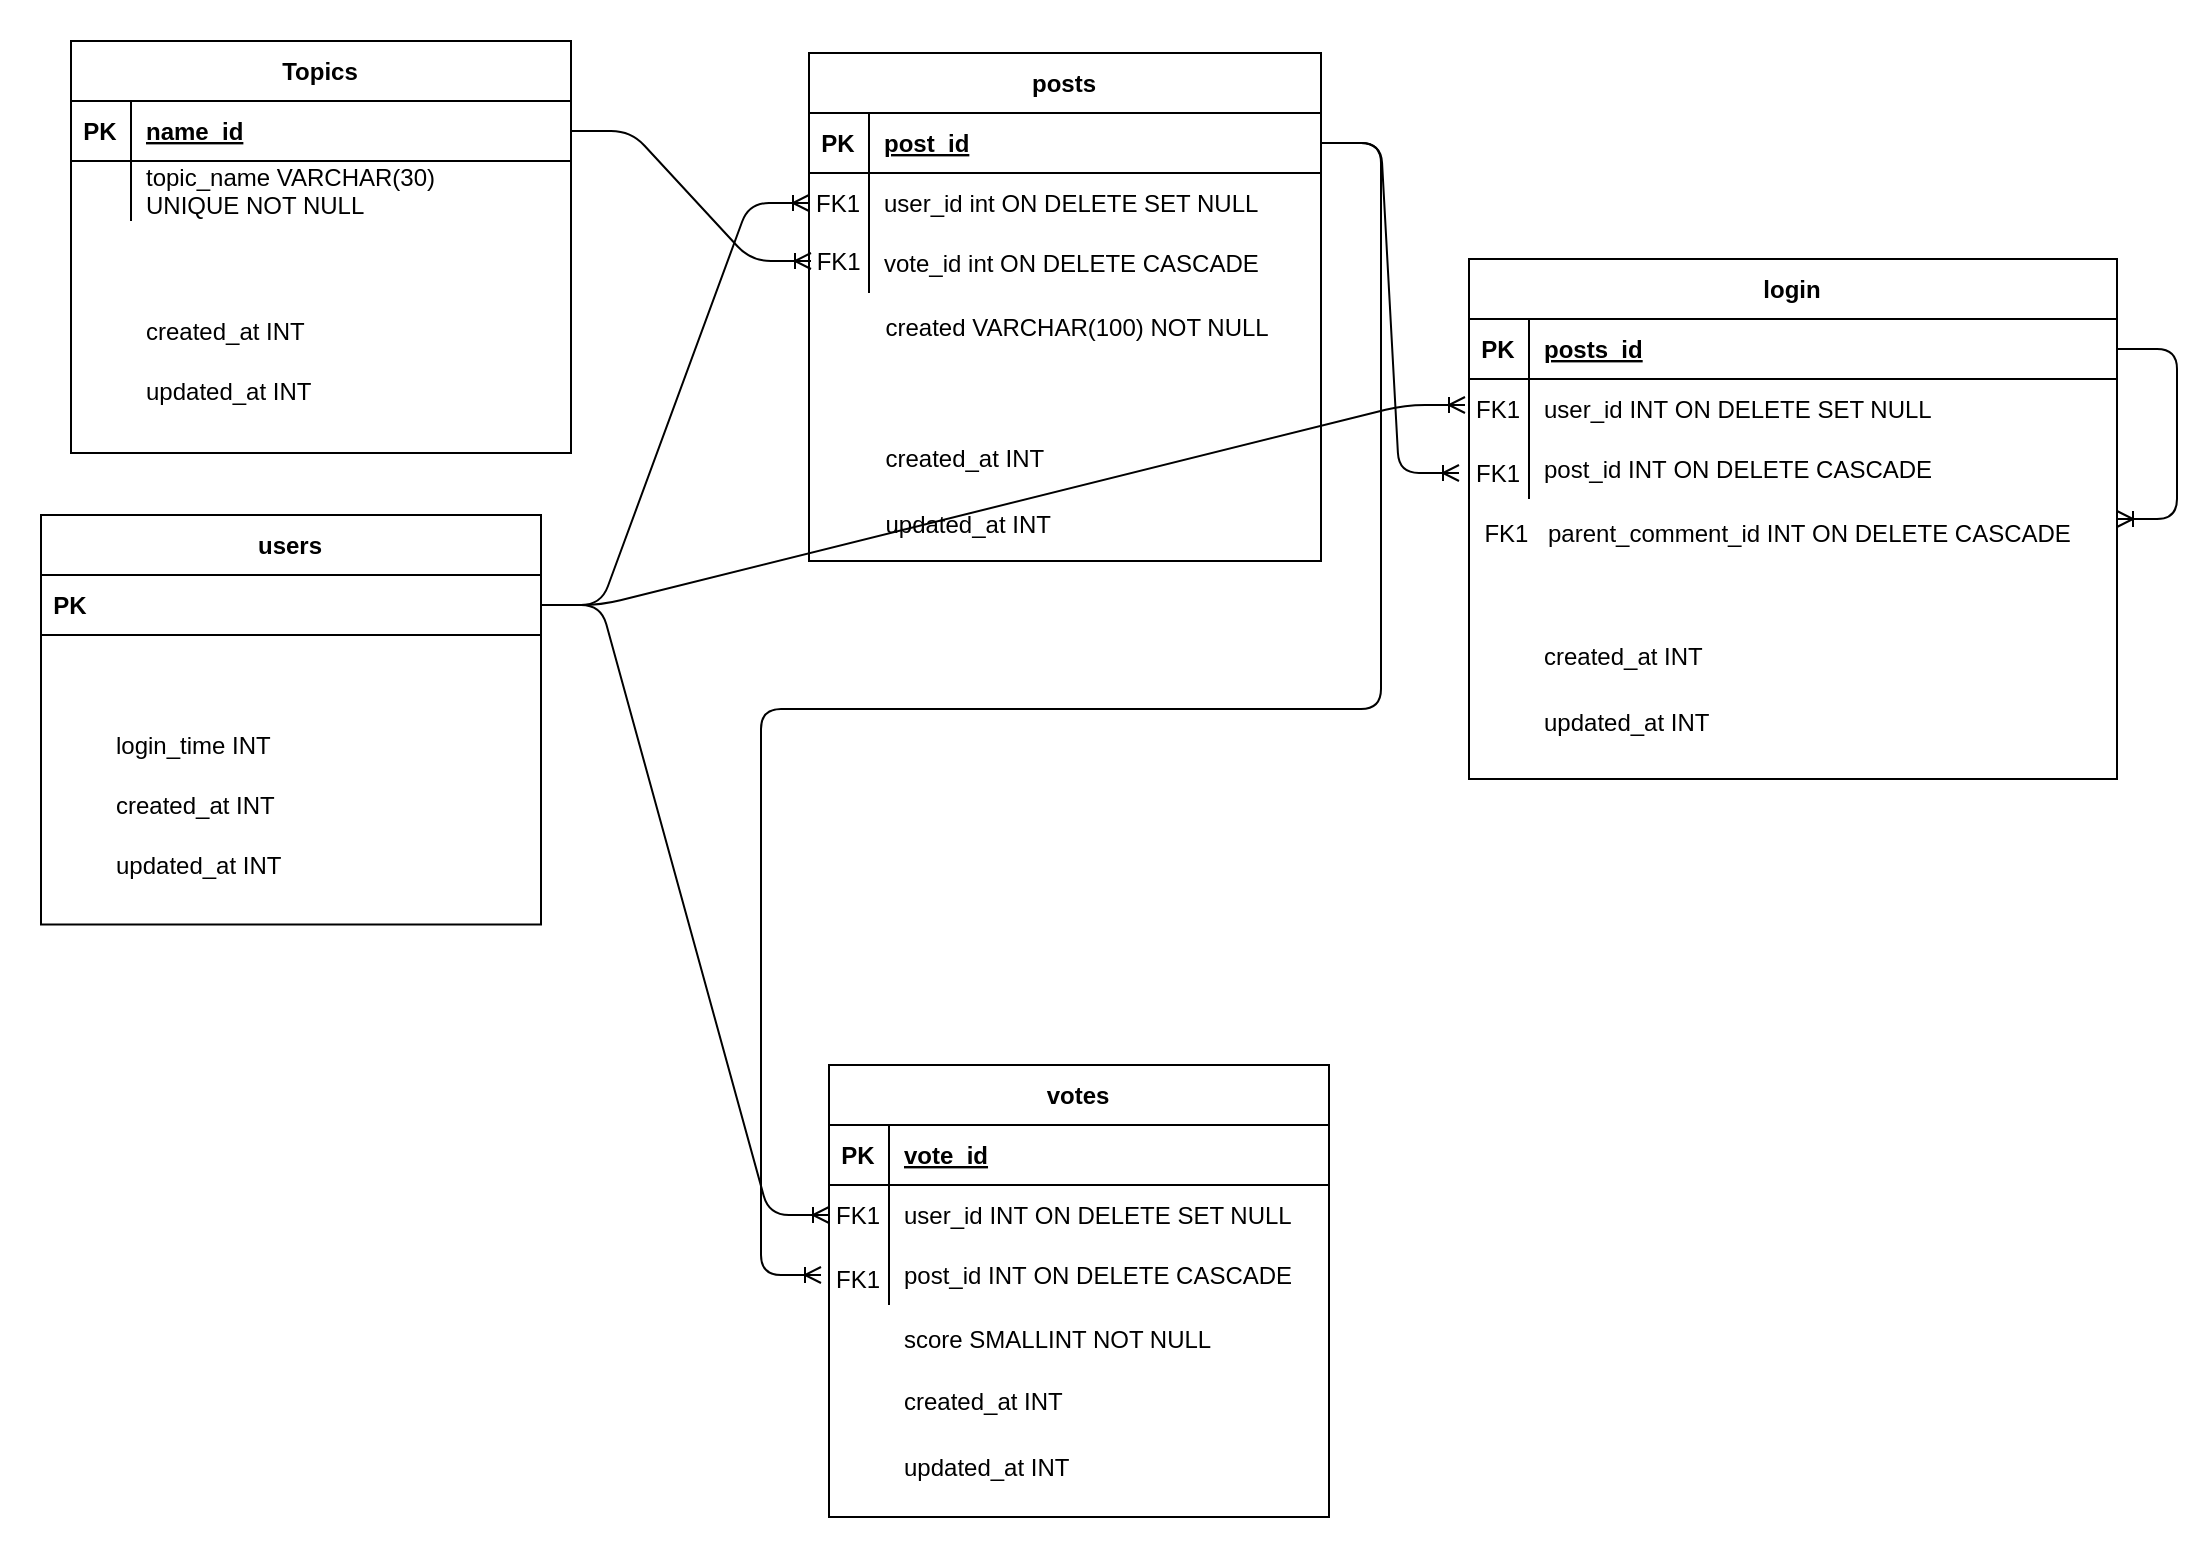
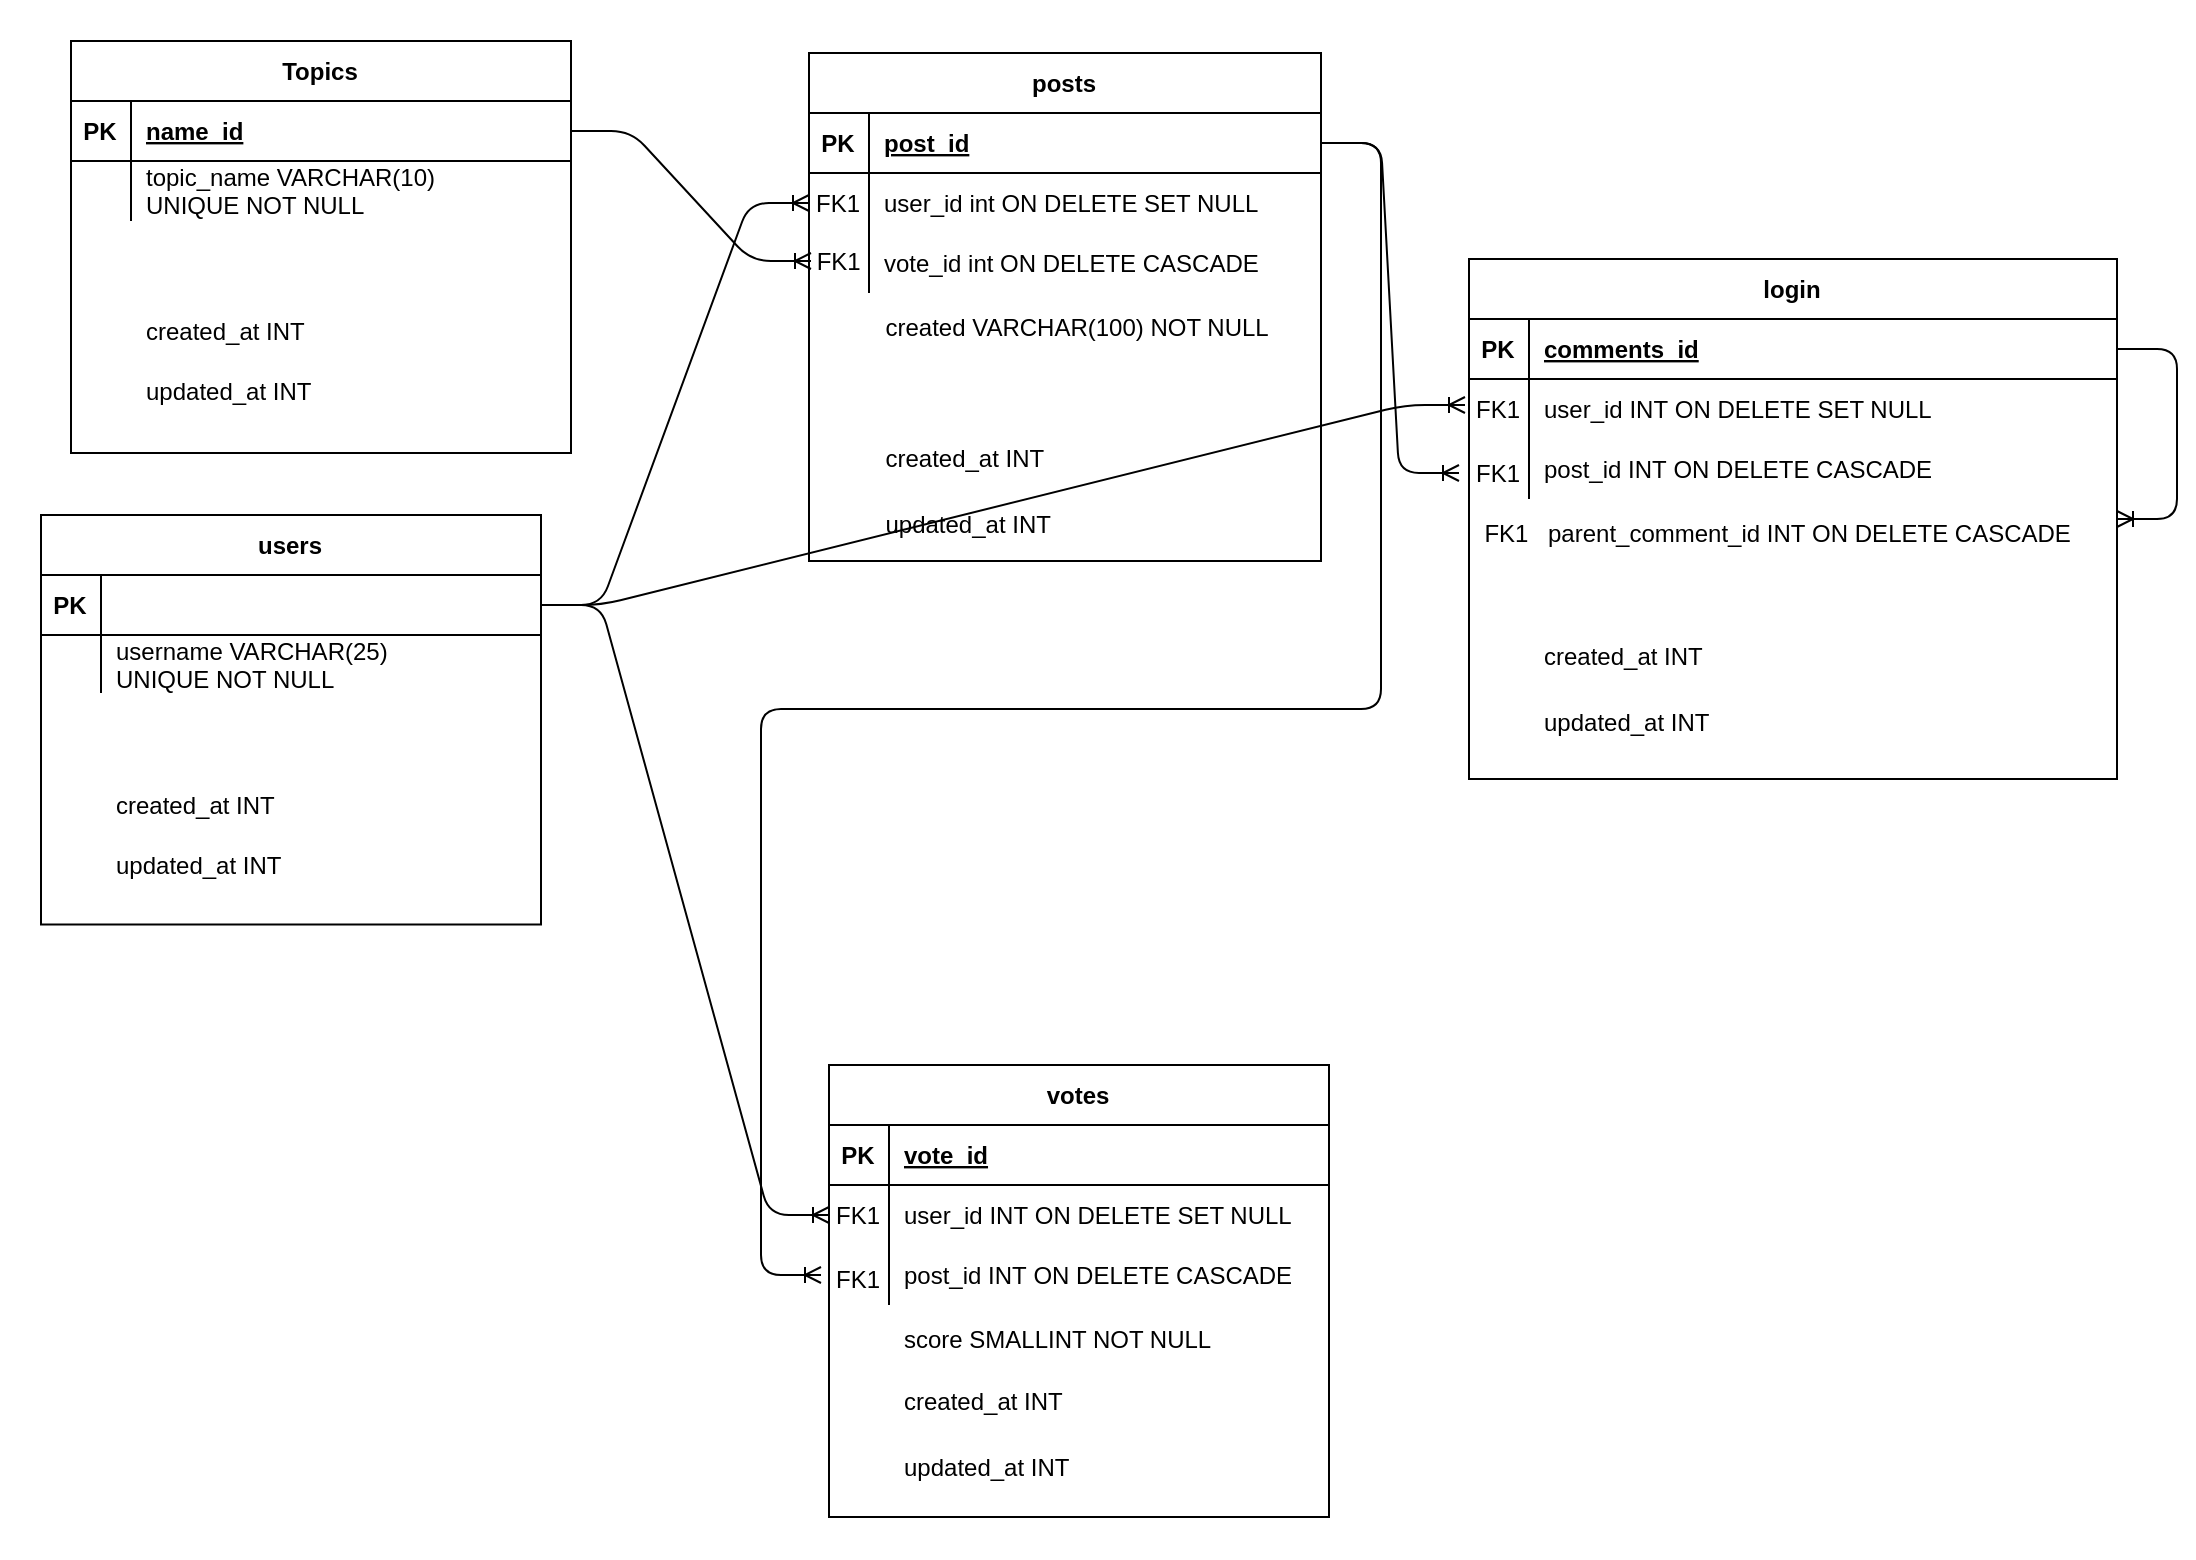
(288, 178) -> (288, 178)
(1595, 350) -> (1615, 350)
none -> (321, 664)
(321, 745) -> none
